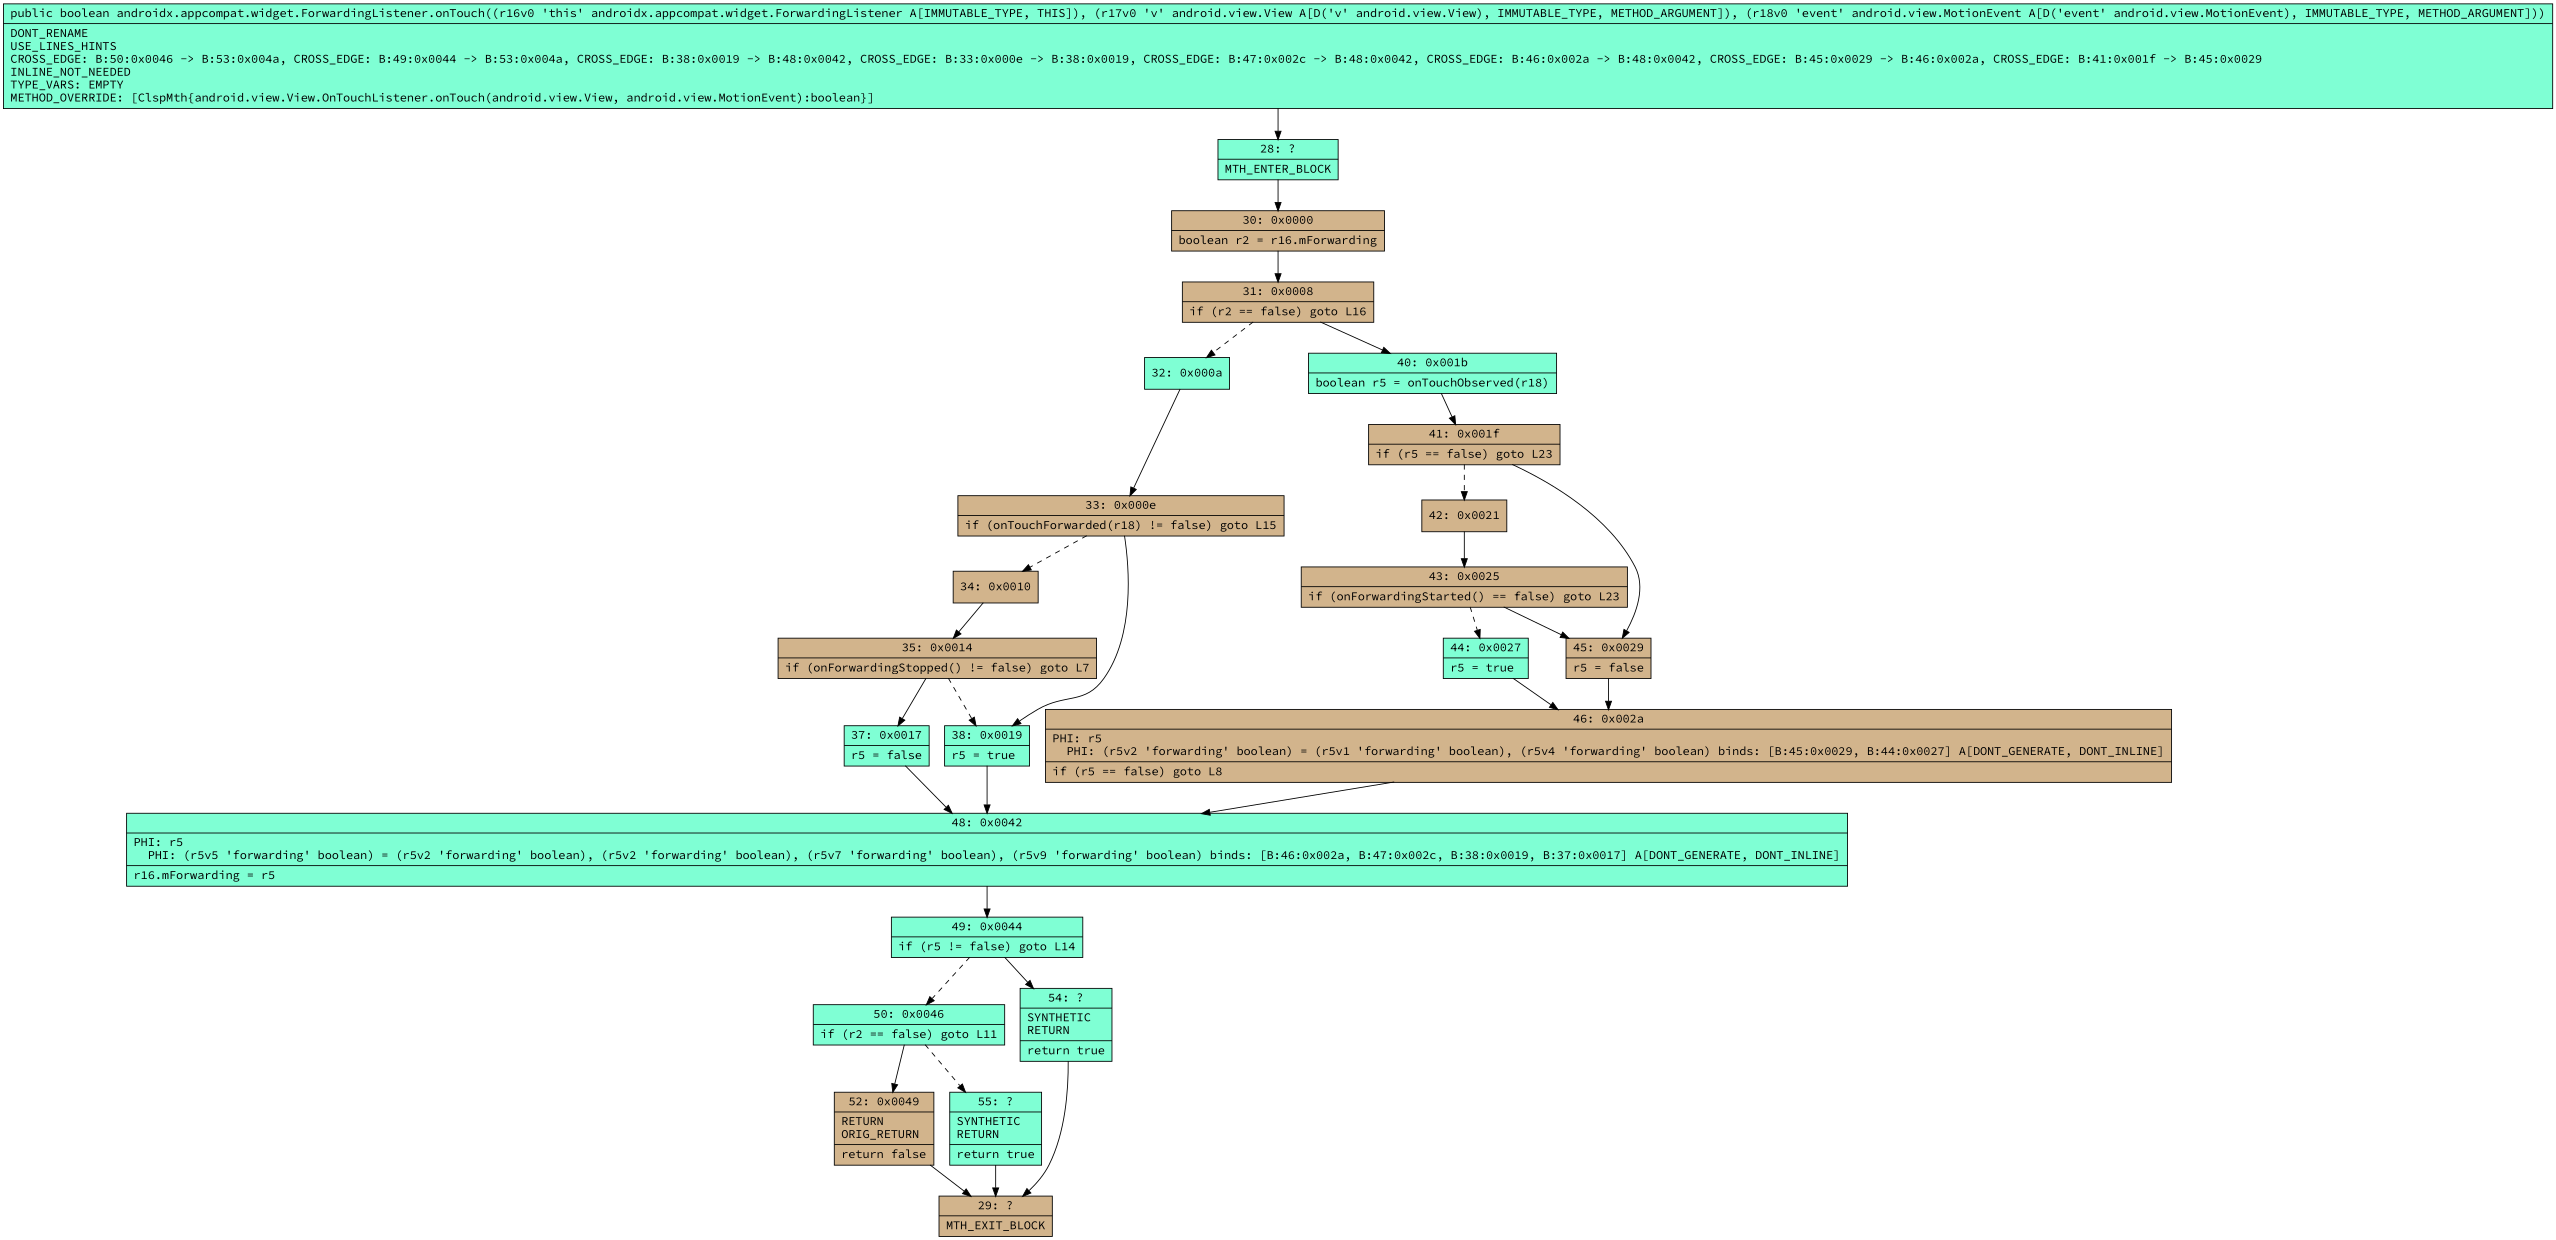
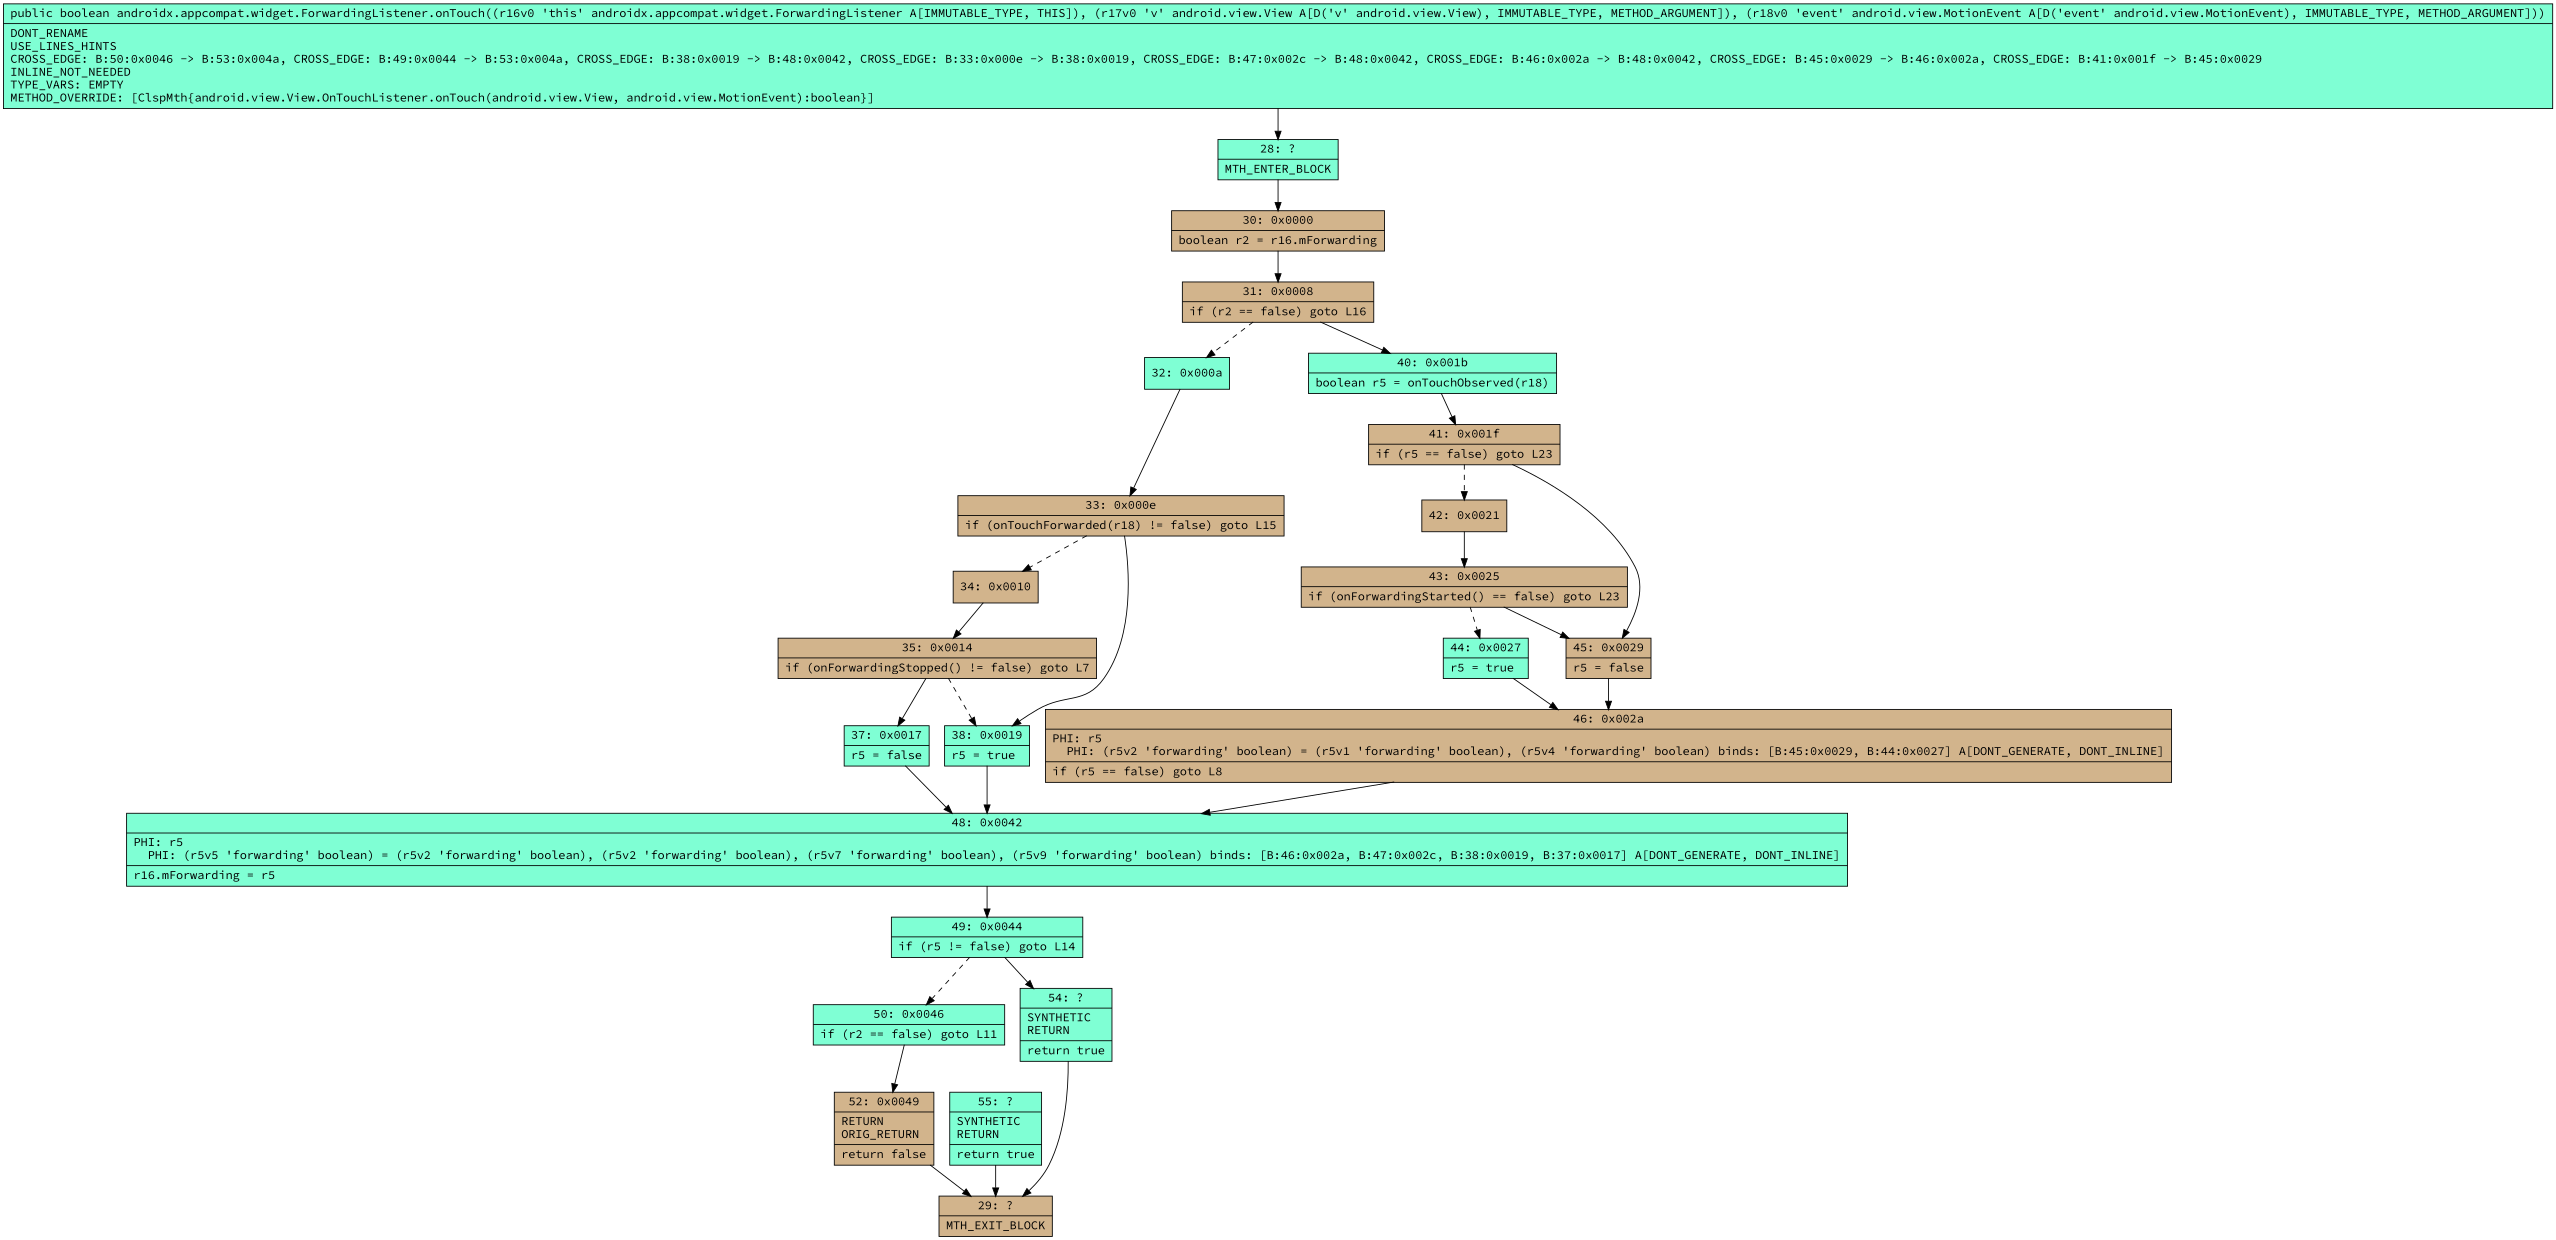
(942, 1065) -> none
